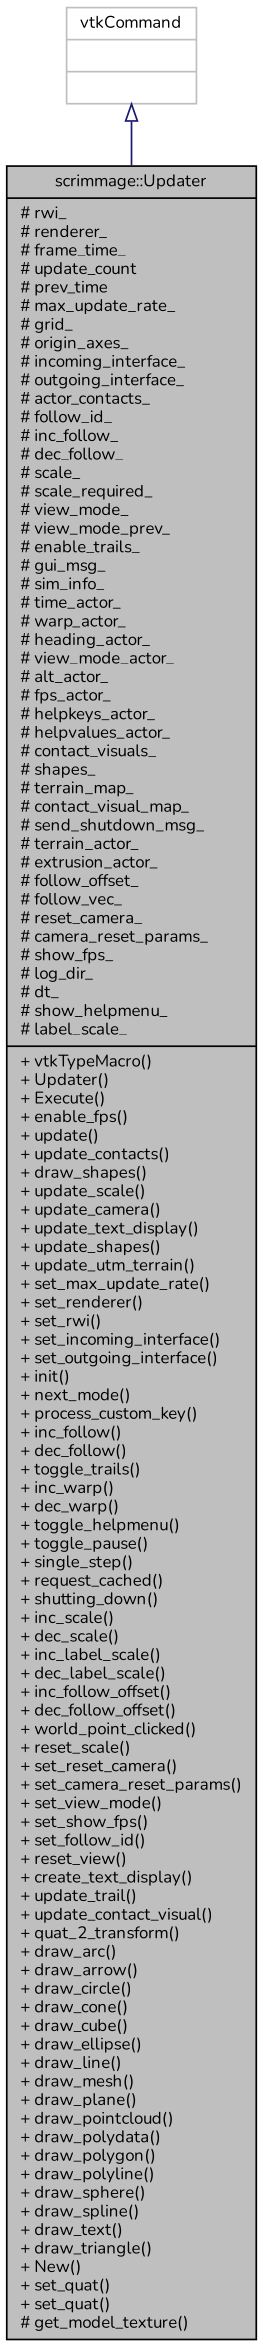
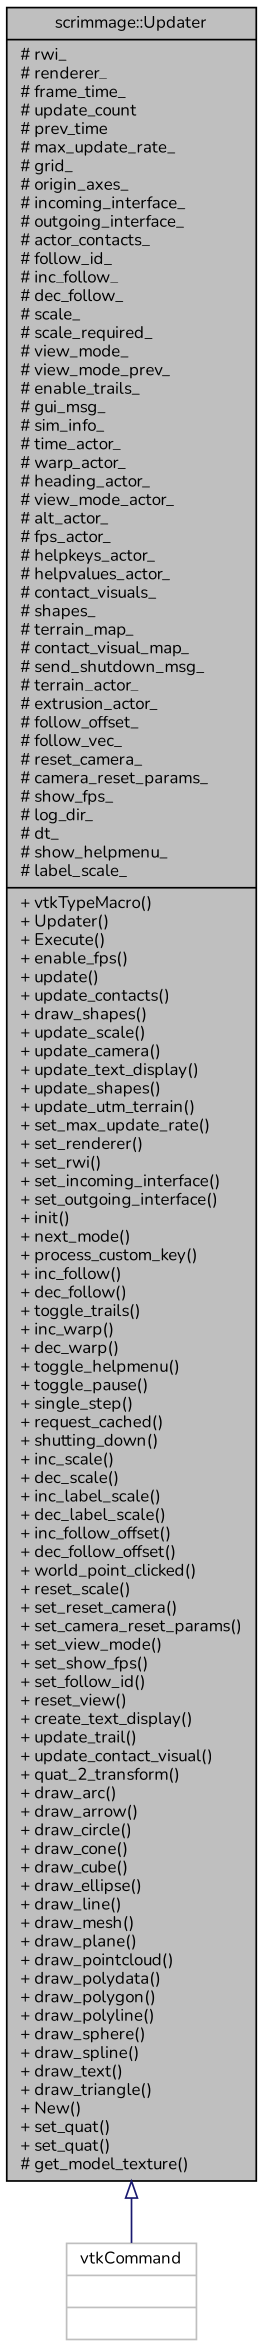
(132, 143) -> (132, 2221)
